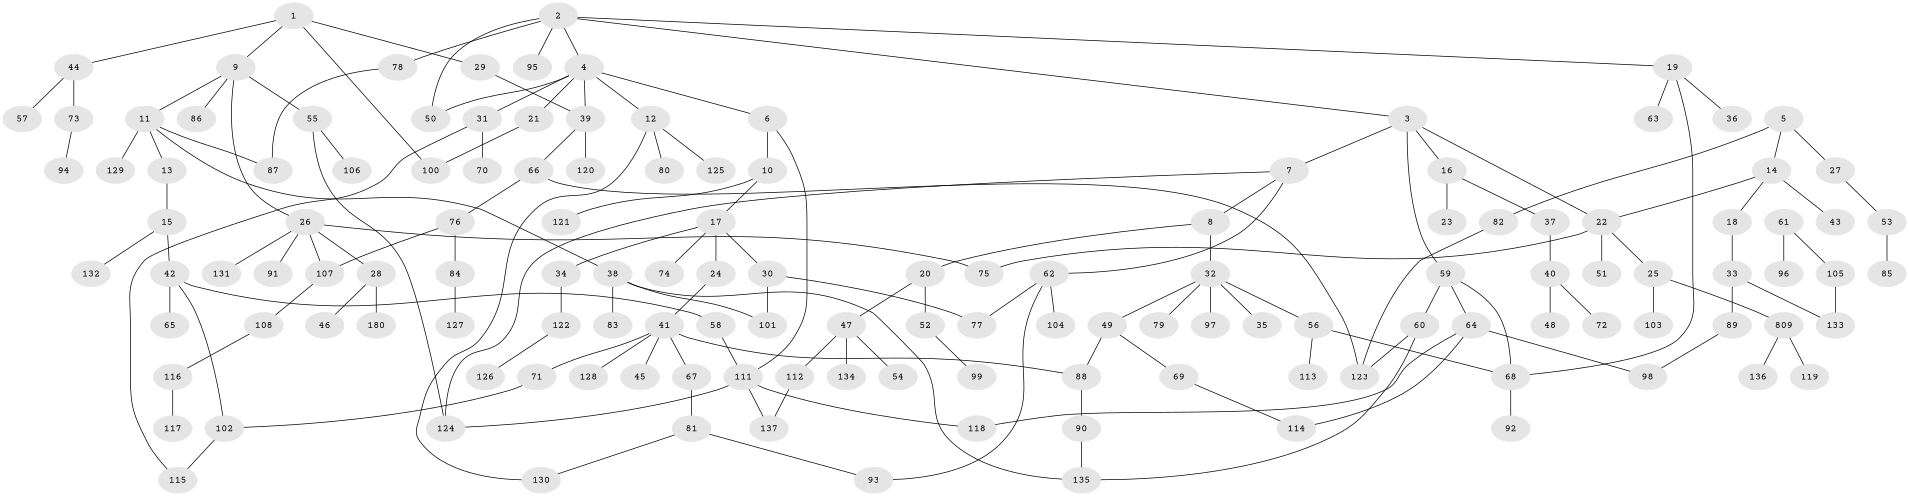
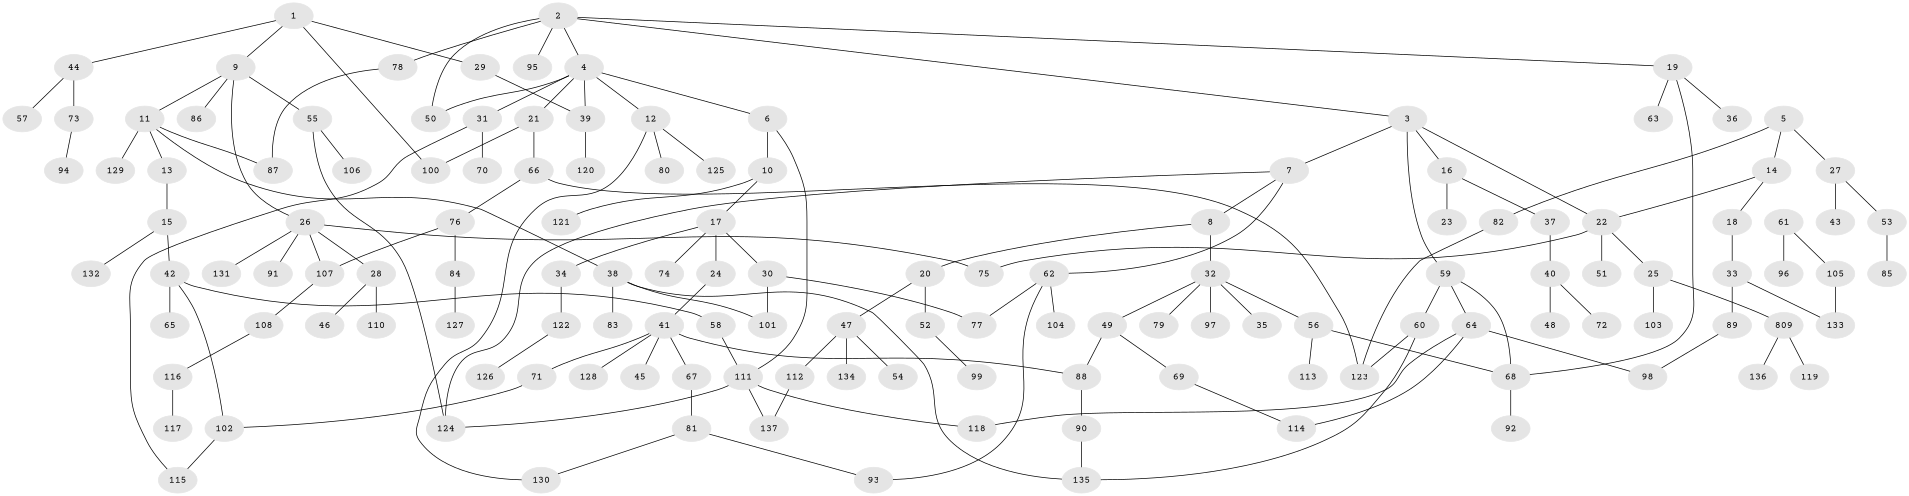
(560, 145) -> (534, 145)
(1803, 196) -> (1835, 196)
(376, 325) -> (376, 325)
